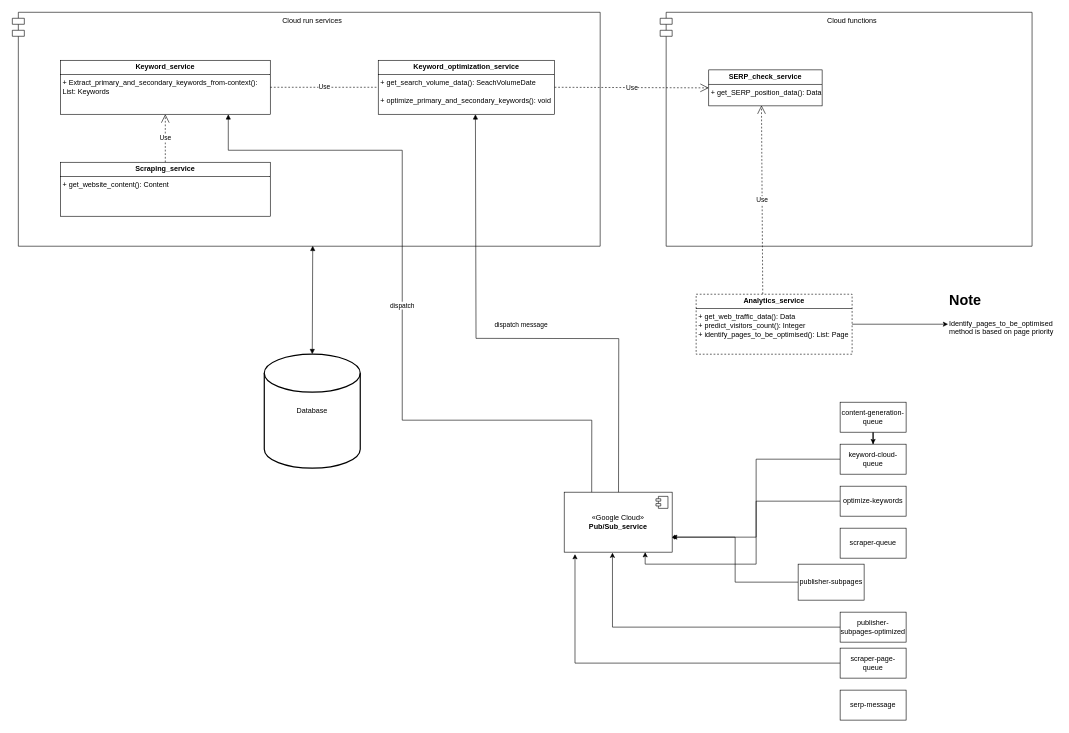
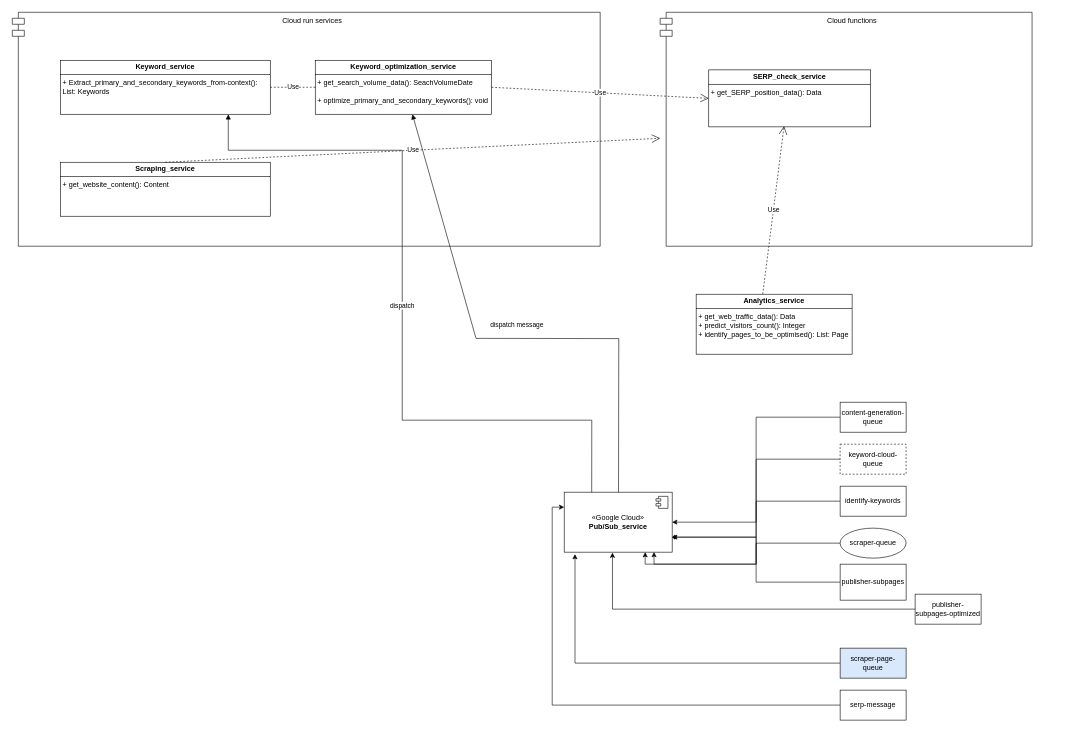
(467, 87) -> (404, 87)
(766, 88) -> (790, 98)
(165, 138) -> (531, 145)
(313, 294) -> none
(774, 324) -> (774, 324)
(942, 324) -> none
(1002, 324) -> none
(312, 411) -> none
(873, 440) -> (756, 417)
(873, 459) -> (873, 459)
(873, 501) -> (873, 501)
none -> (554, 507)
(873, 543) -> (873, 543)
none -> (654, 557)
(831, 582) -> (873, 582)
(873, 627) -> (948, 609)
(873, 663) -> (873, 663)
